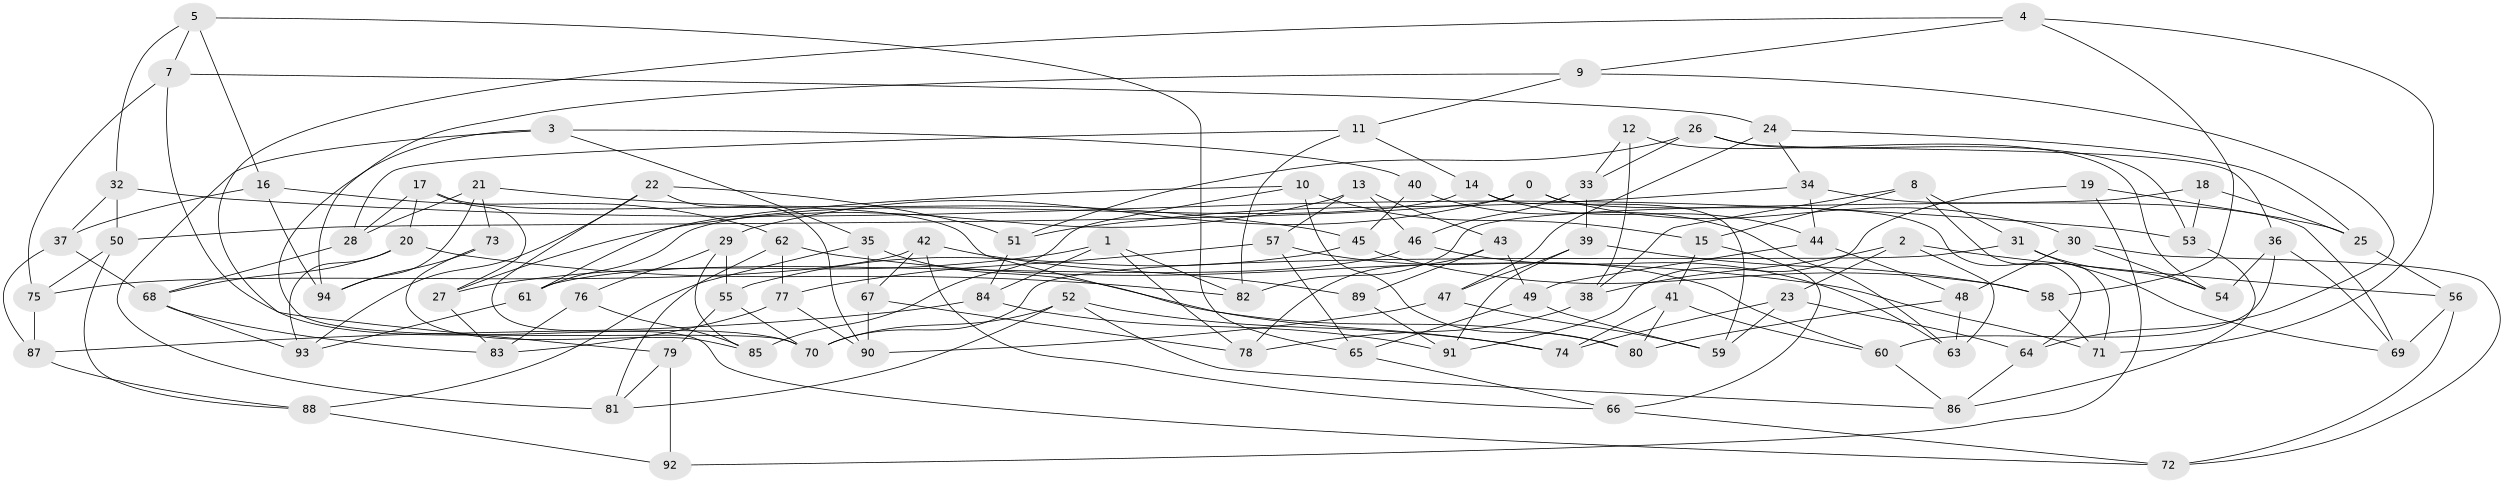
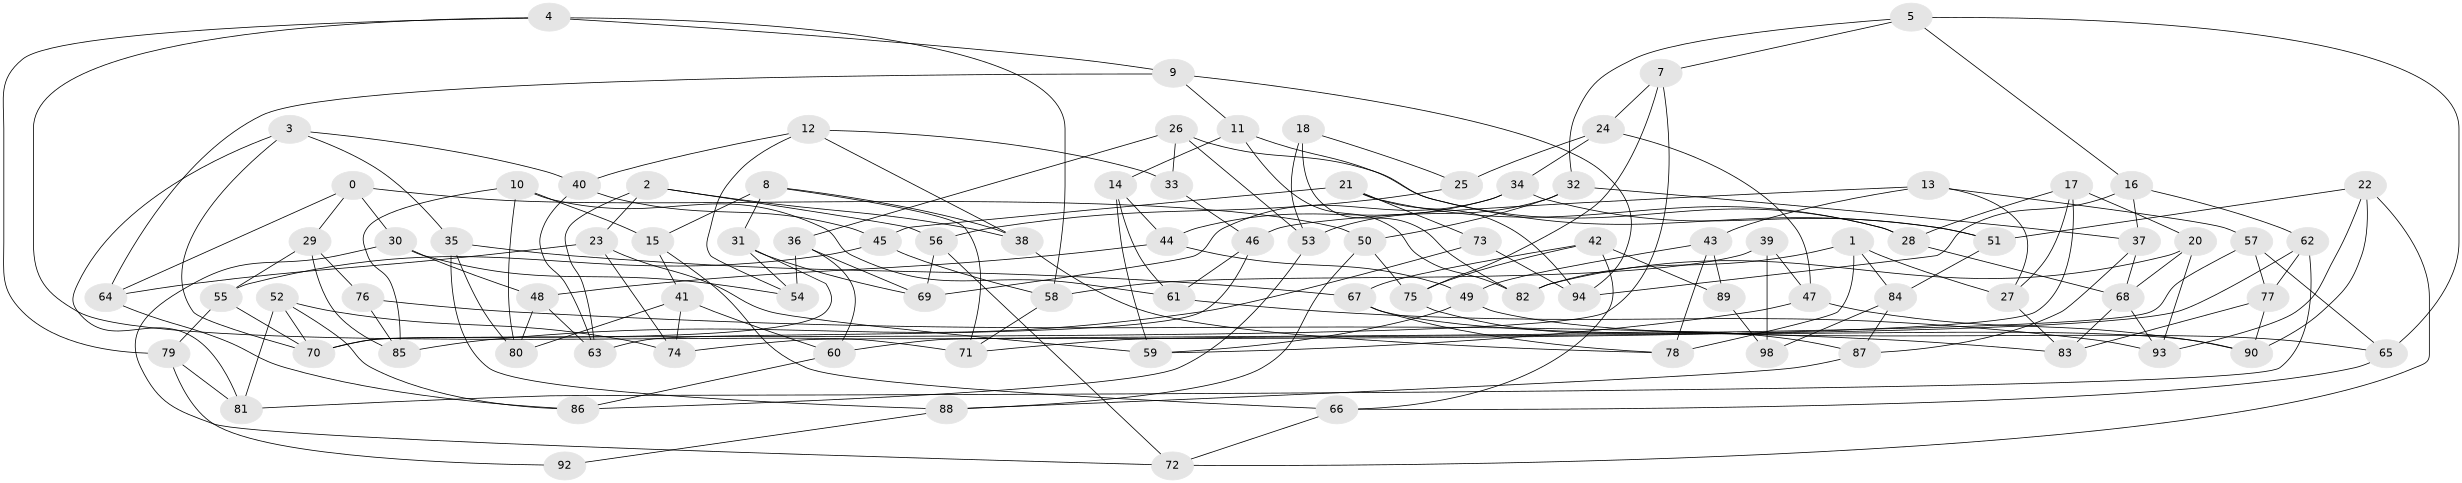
none -> (693, 153)
(2088, 185) -> none
(1587, 218) -> none
(1450, 354) -> (1767, 354)
